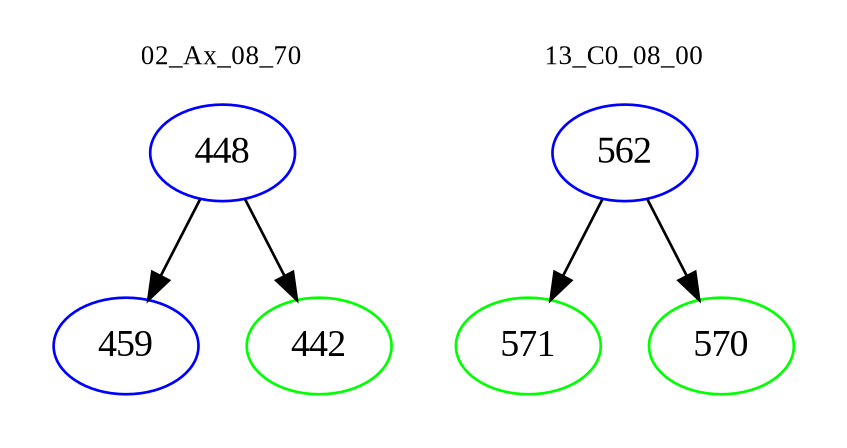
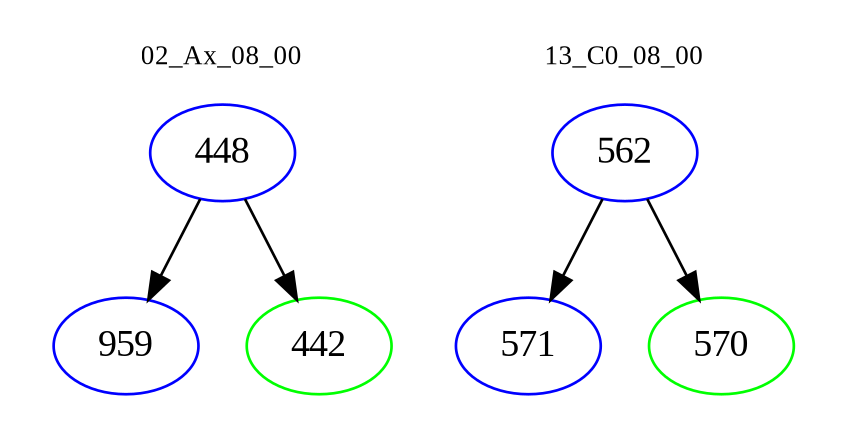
(223, 58) -> (223, 58)
(126, 346) -> (126, 346)
(528, 346) -> (528, 346)
